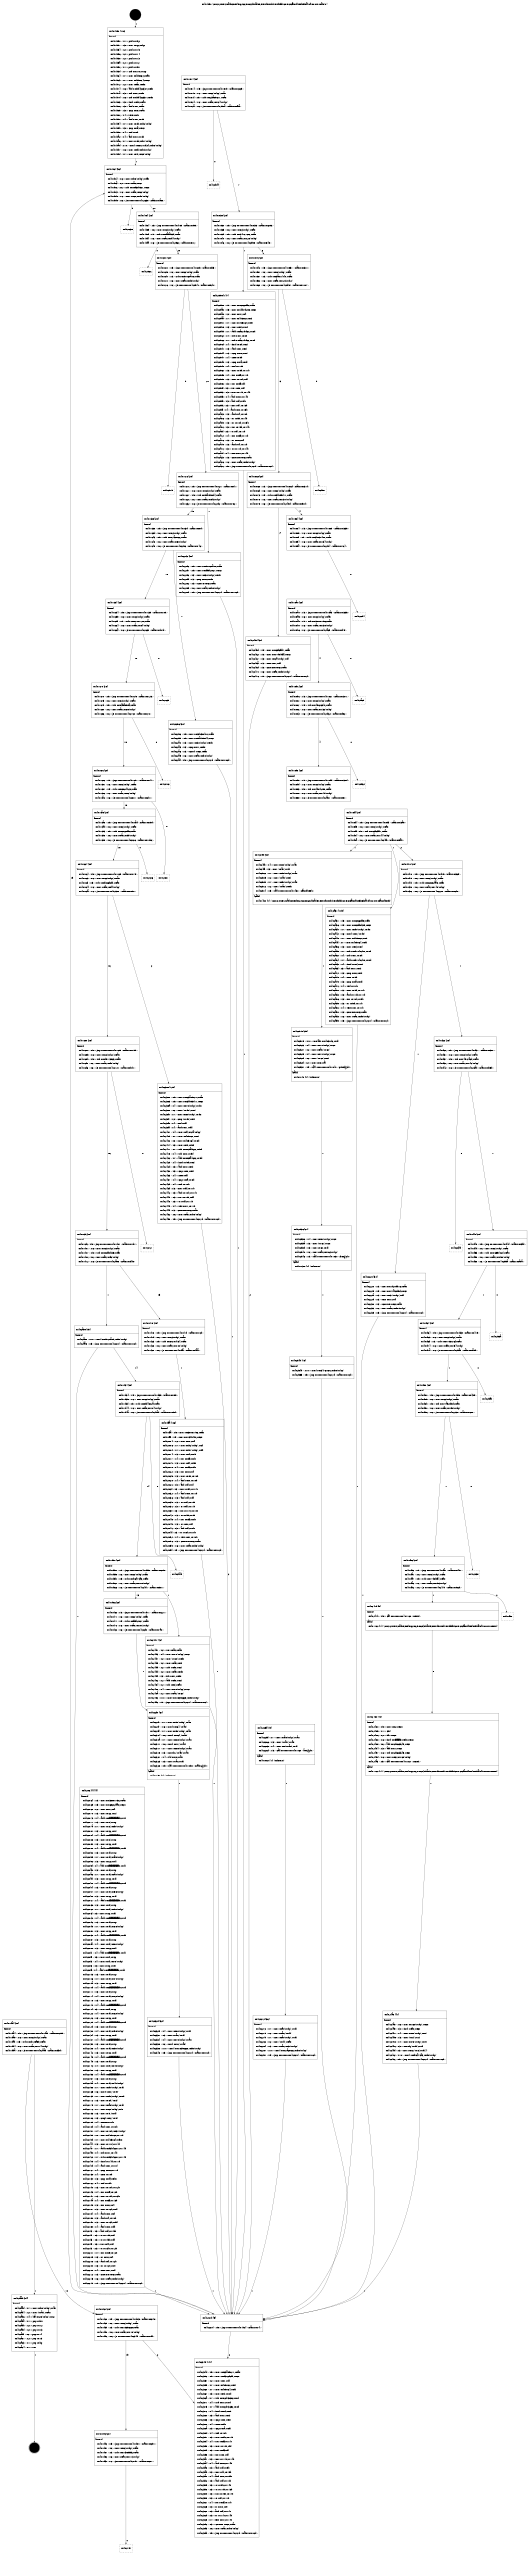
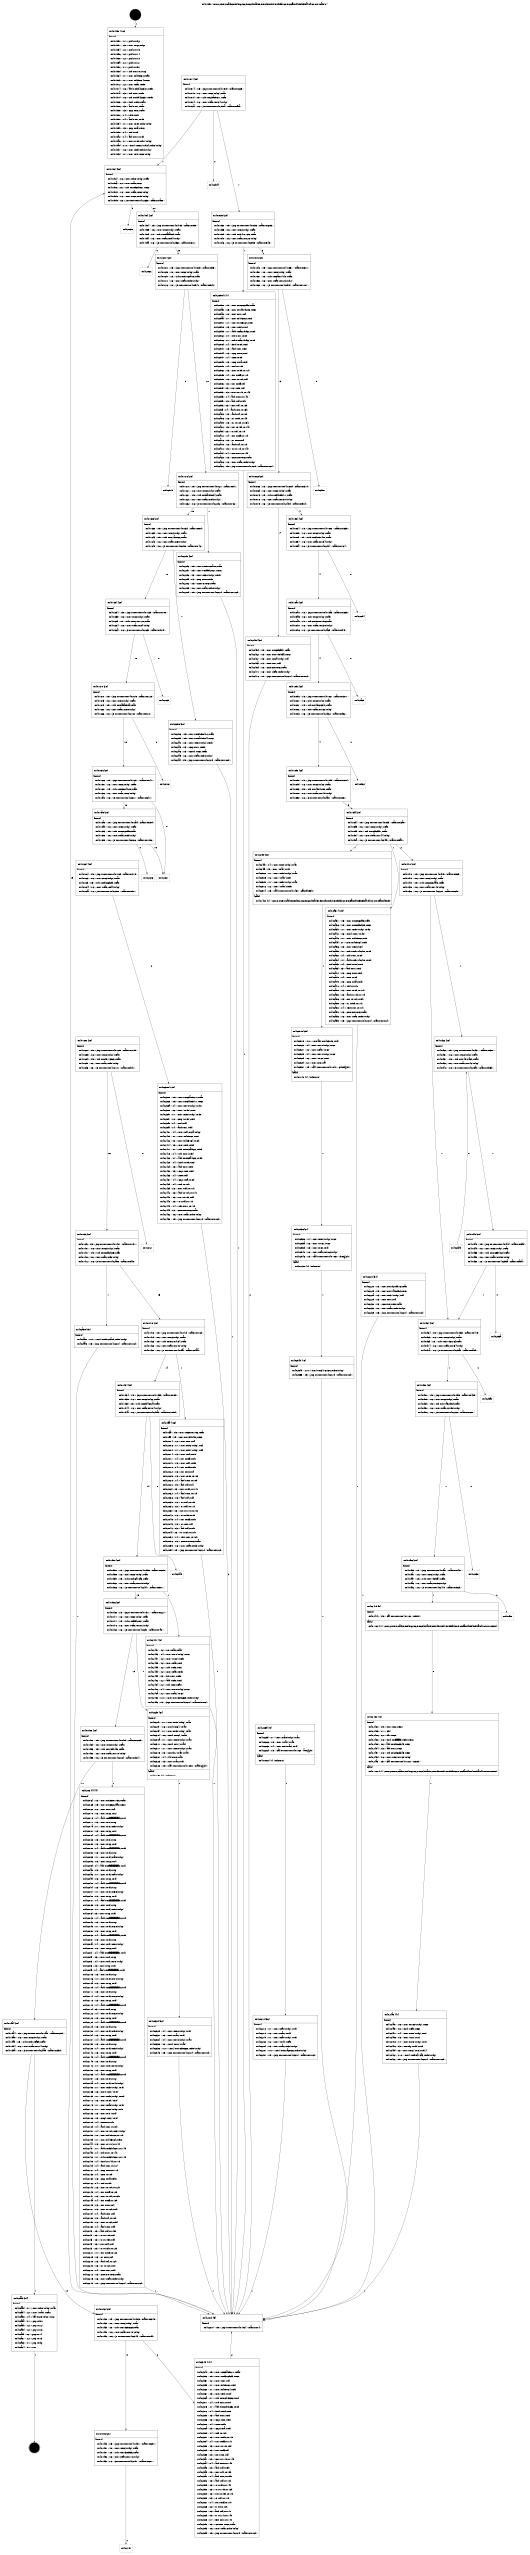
(135, 161) -> (181, 138)
none -> (319, 574)
none -> (347, 805)
(116, 852) -> (159, 857)
(107, 966) -> none
(412, 1084) -> (434, 1107)
(456, 1157) -> (467, 1159)
(124, 1364) -> (161, 1367)
none -> (112, 1744)
(229, 2344) -> (231, 2346)
(127, 2355) -> (127, 2355)
